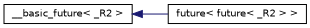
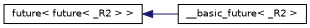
(155, 14) -> (165, 14)
